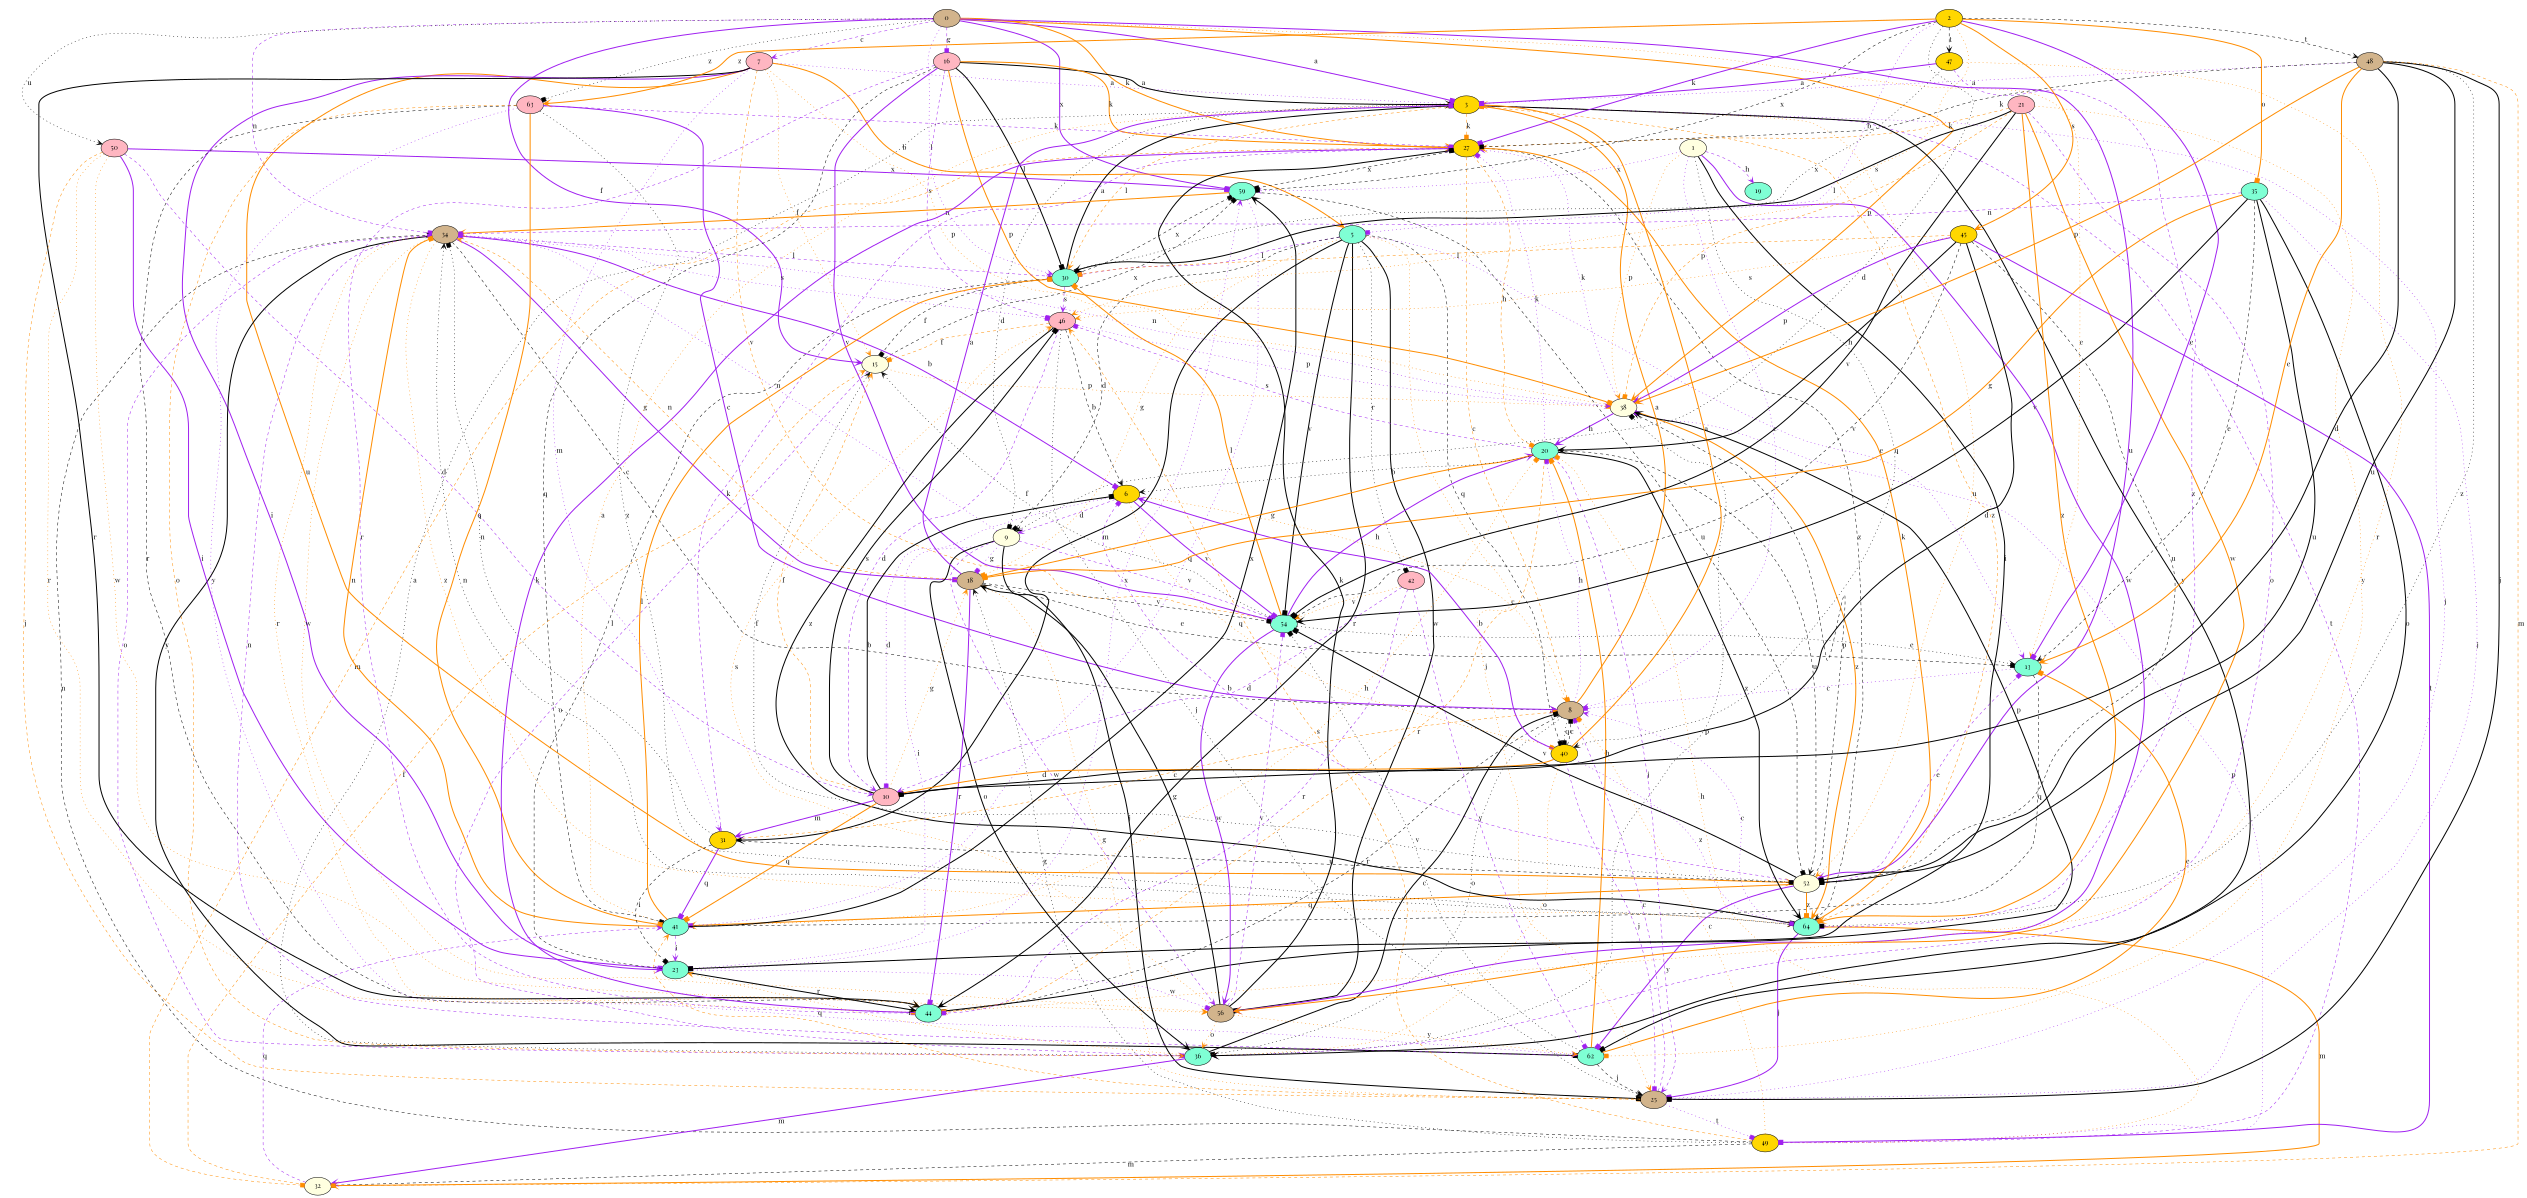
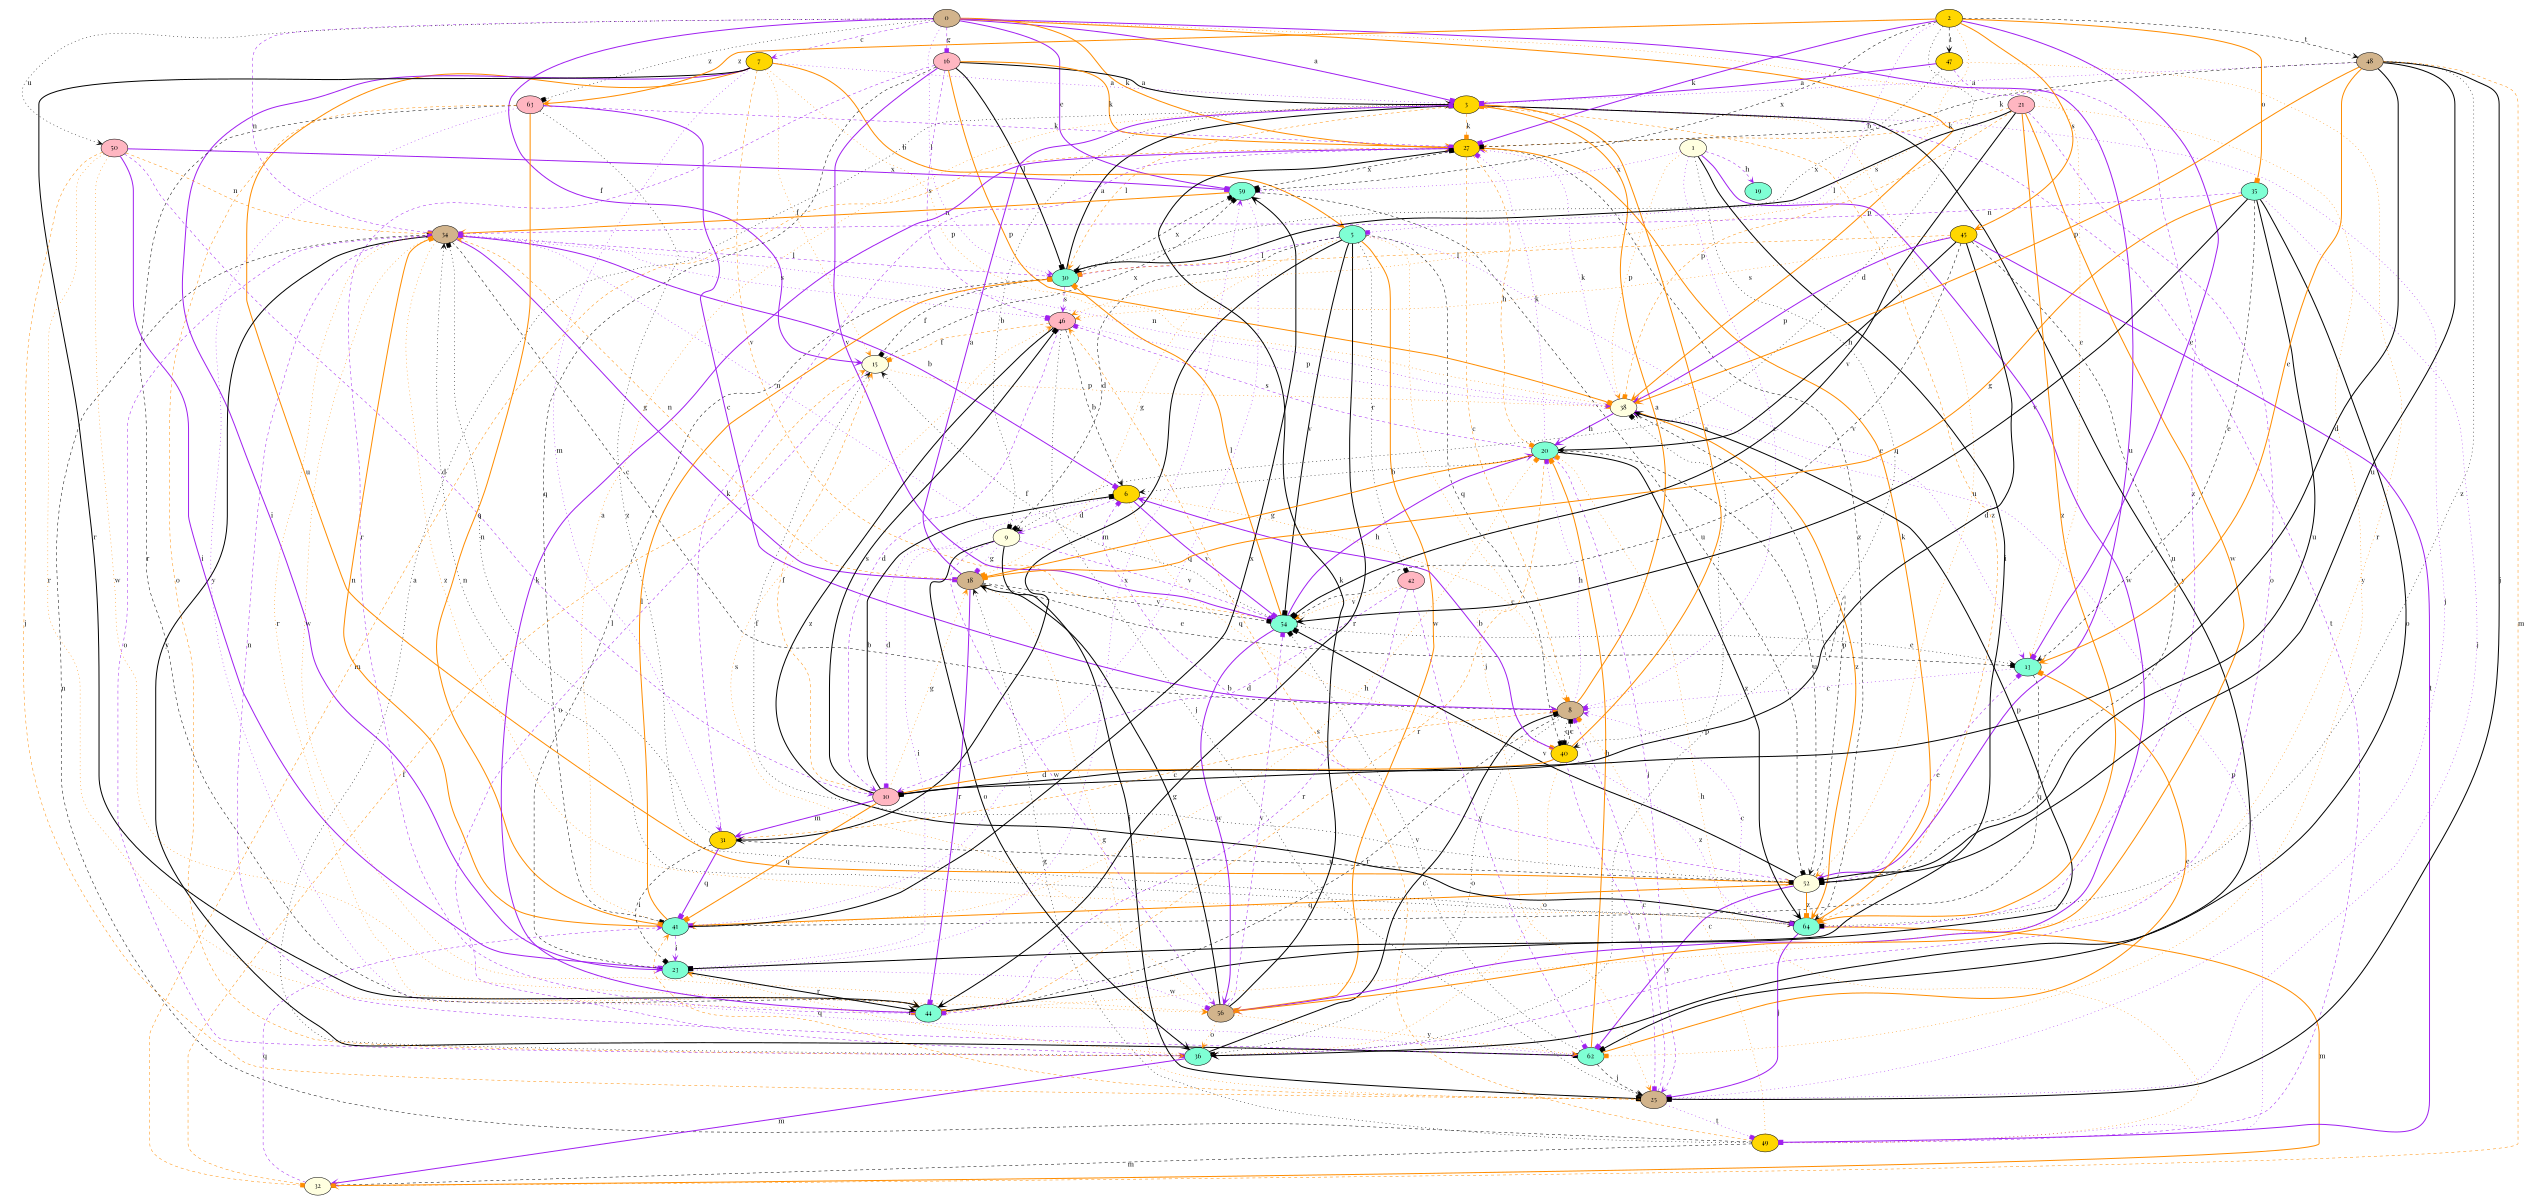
(759, 62) -> (759, 62)
(1062, 105) -> (1062, 105)
none -> (271, 213)
(1003, 321) -> (1003, 321)
(1428, 669) -> (1428, 669)
